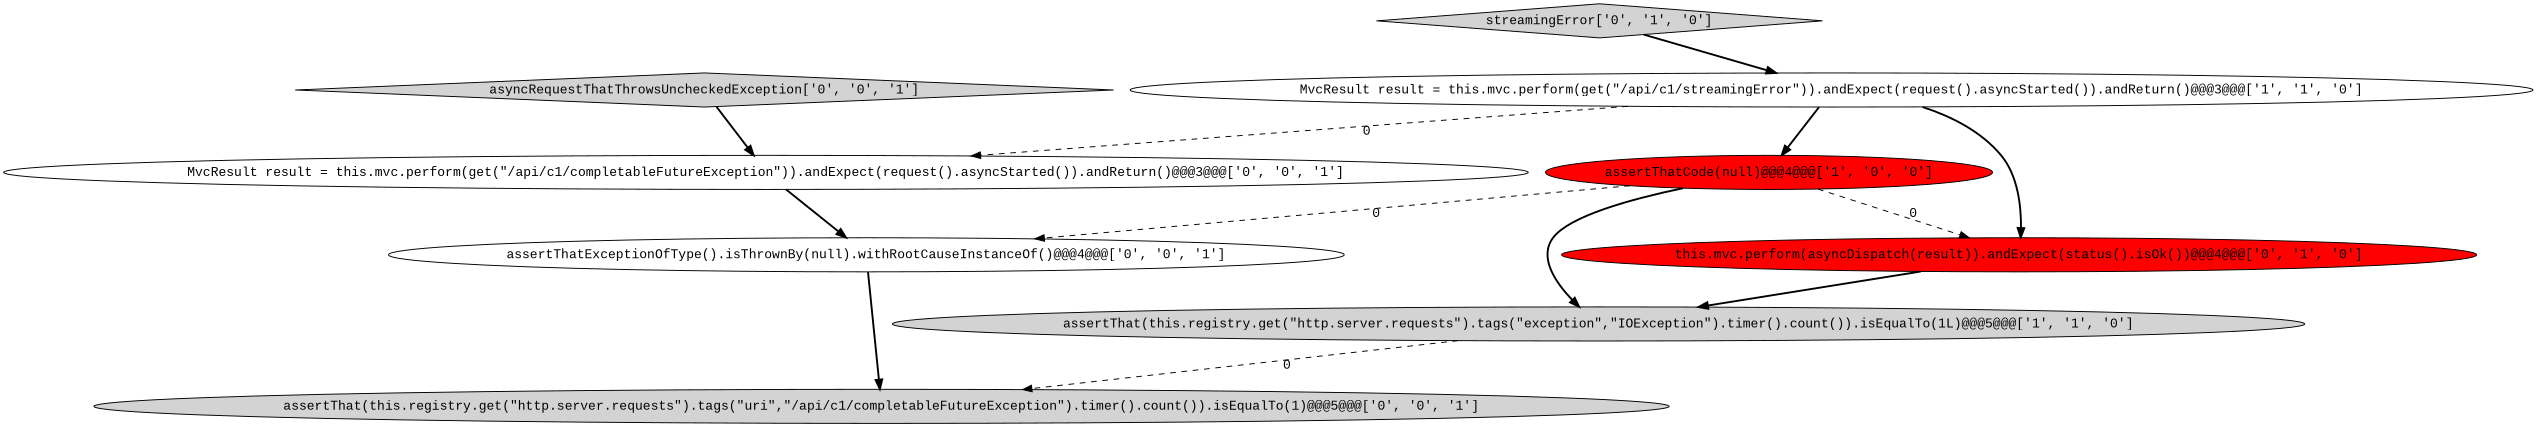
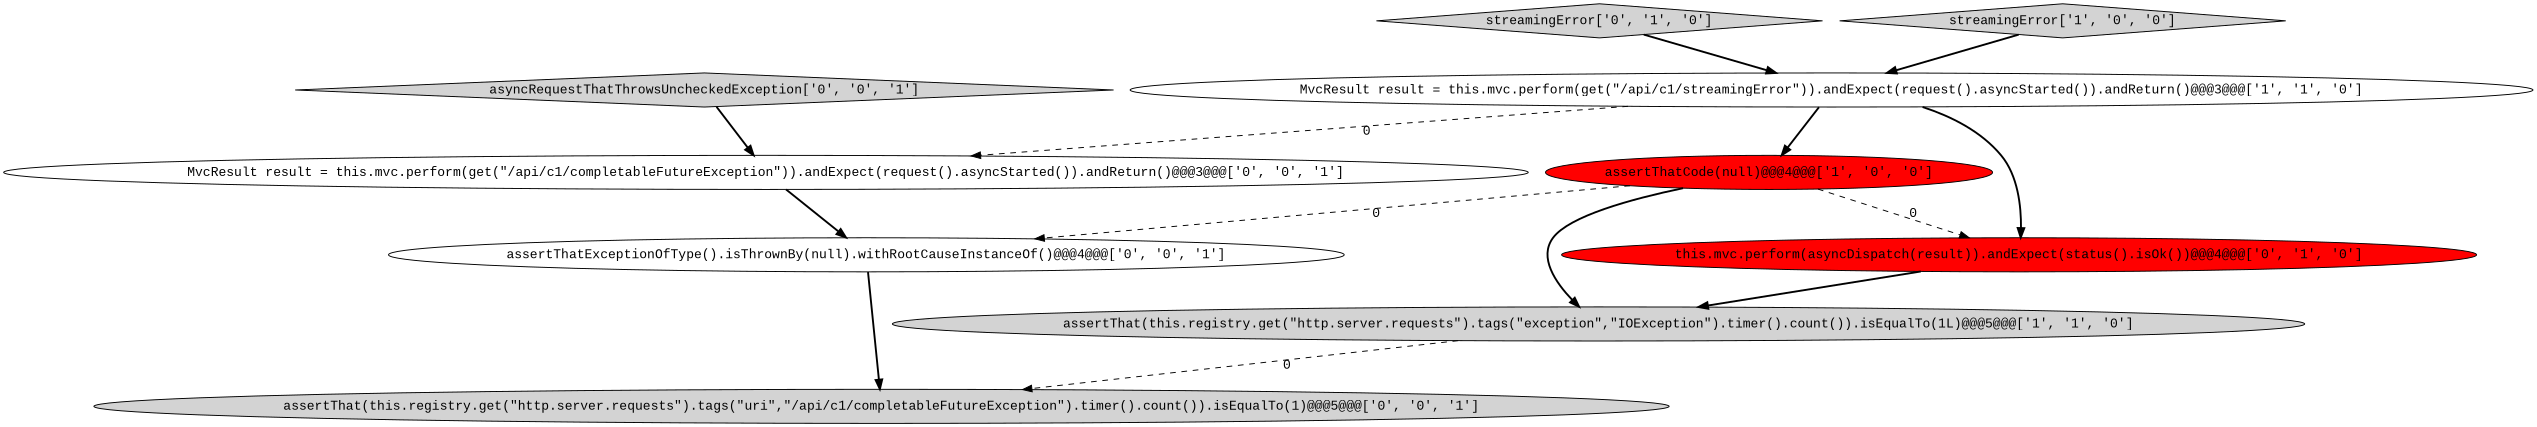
none -> (2063, 21)
